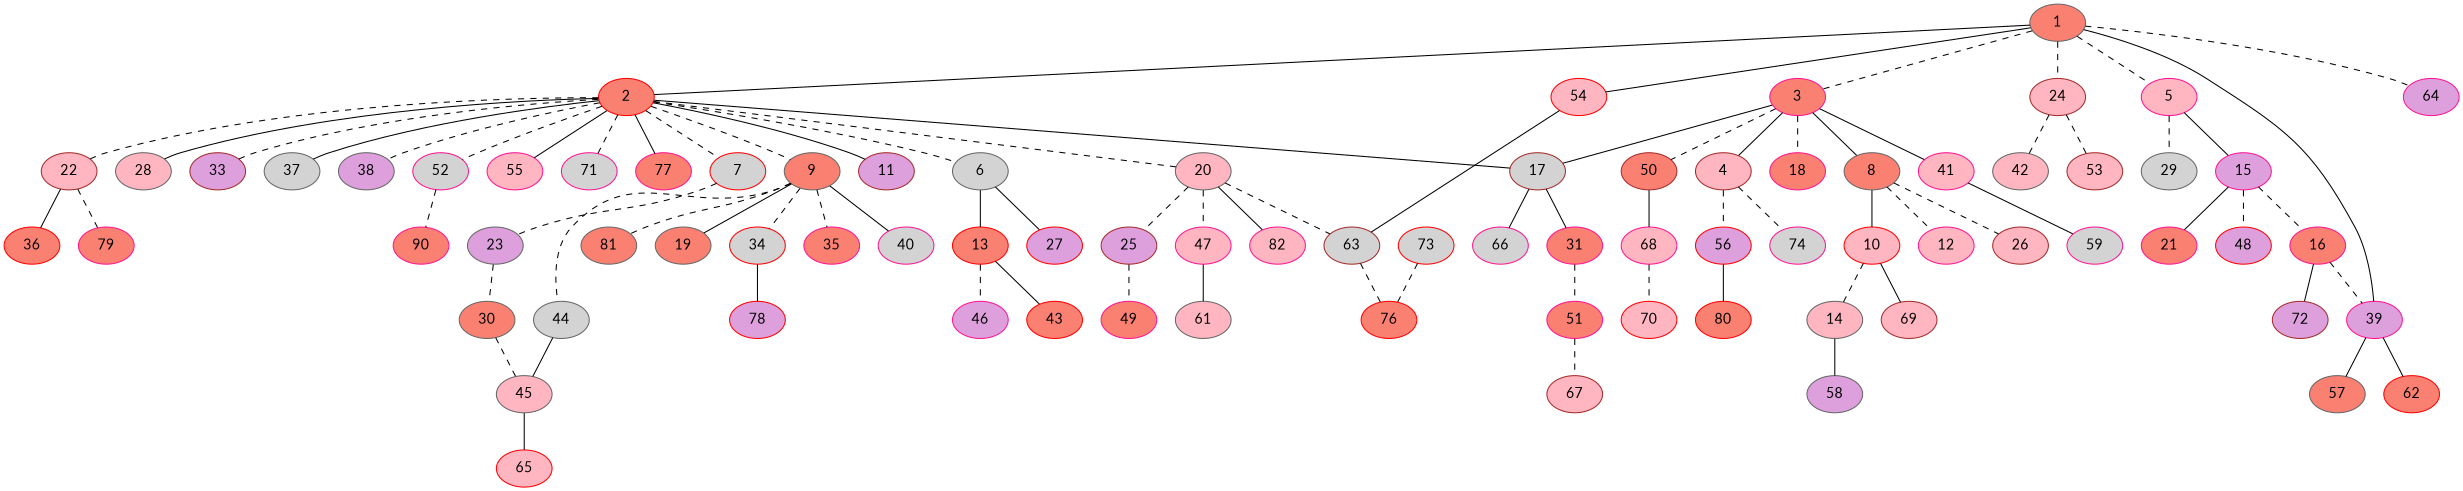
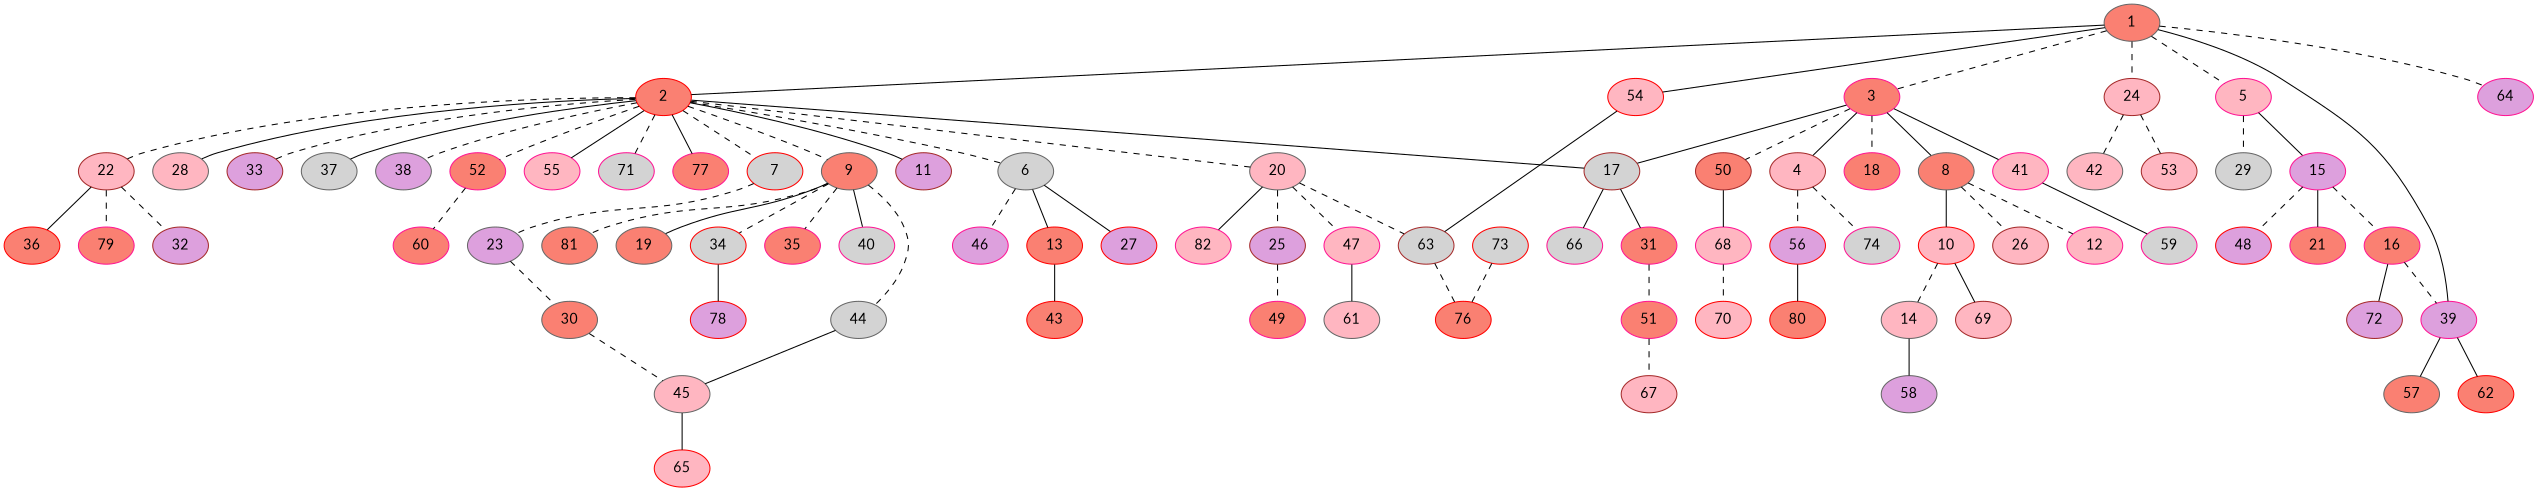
(441, 171) -> (478, 171)
none -> (181, 246)
(421, 246) -> (421, 246)
(980, 283) -> (1003, 208)
